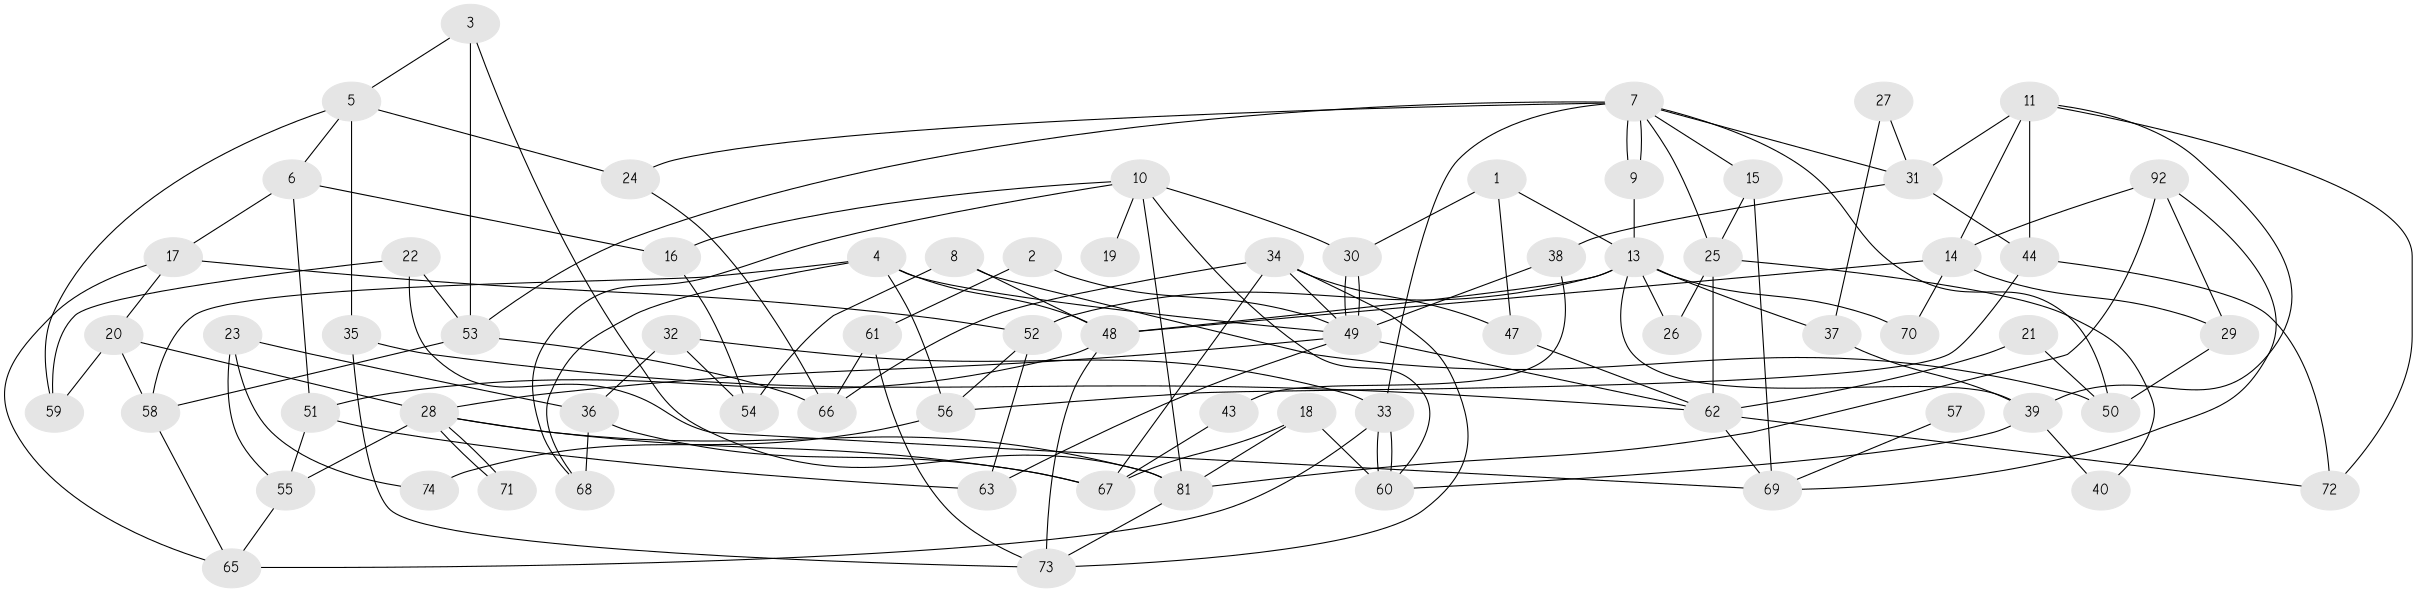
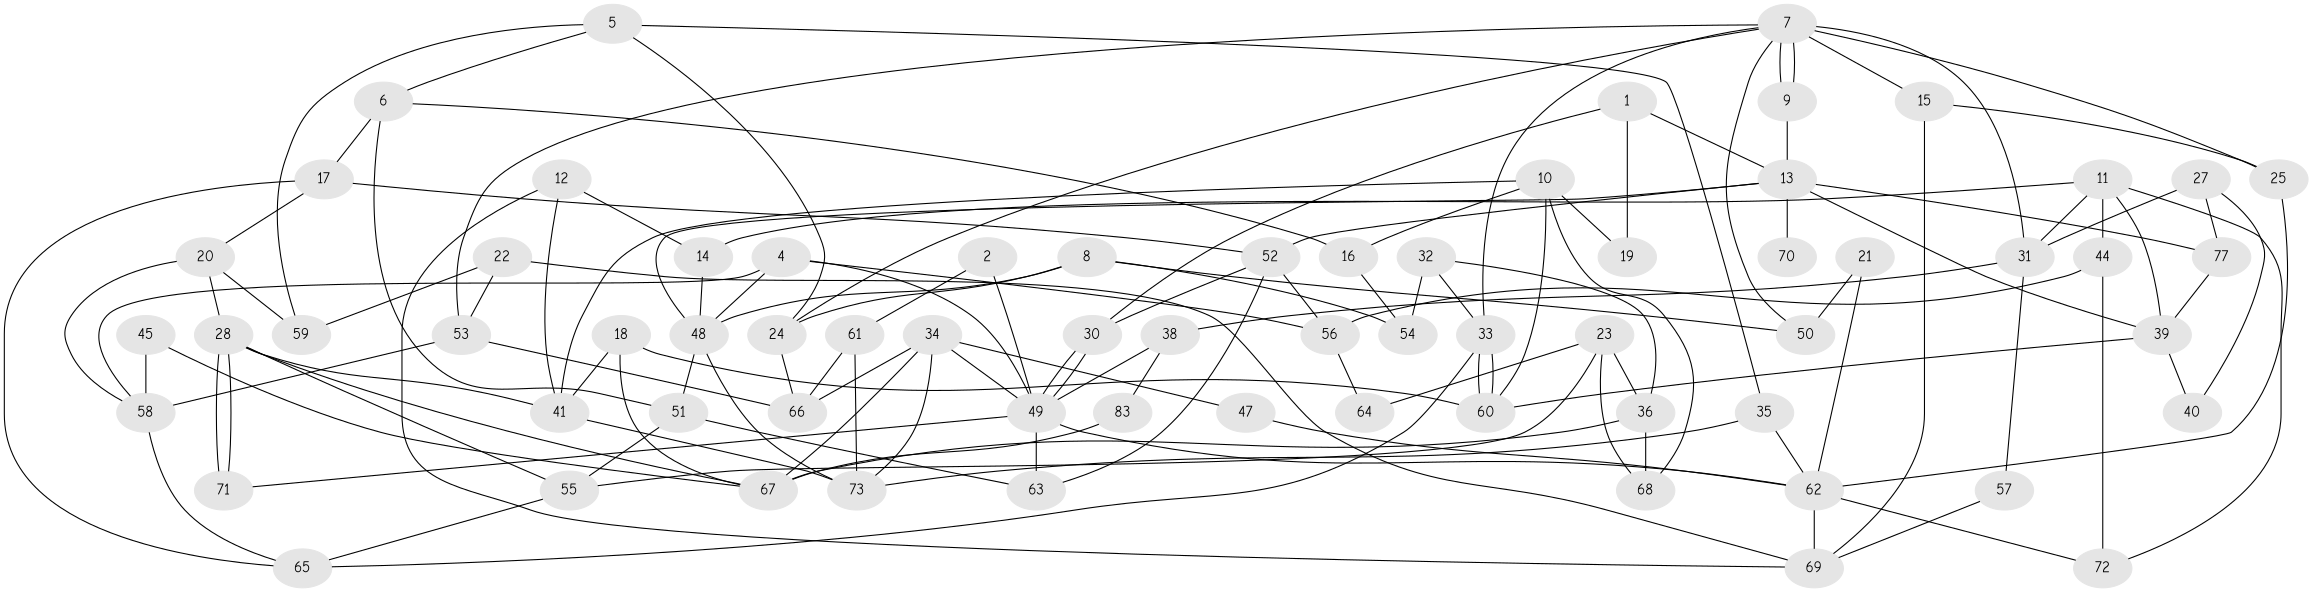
(470, 24) -> none
(2159, 179) -> (562, 179)
(1249, 214) -> (1180, 295)
(1977, 222) -> (2015, 374)
(1505, 257) -> (1627, 179)
(1931, 296) -> none
none -> (876, 300)
(2023, 301) -> (2256, 292)
(642, 312) -> (1603, 418)
none -> (146, 335)
(1672, 335) -> none
(1832, 335) -> (2222, 257)
(2230, 335) -> none
(912, 368) -> (668, 448)
(1229, 413) -> (1123, 413)
(429, 491) -> (1365, 413)
(1184, 491) -> (560, 413)
